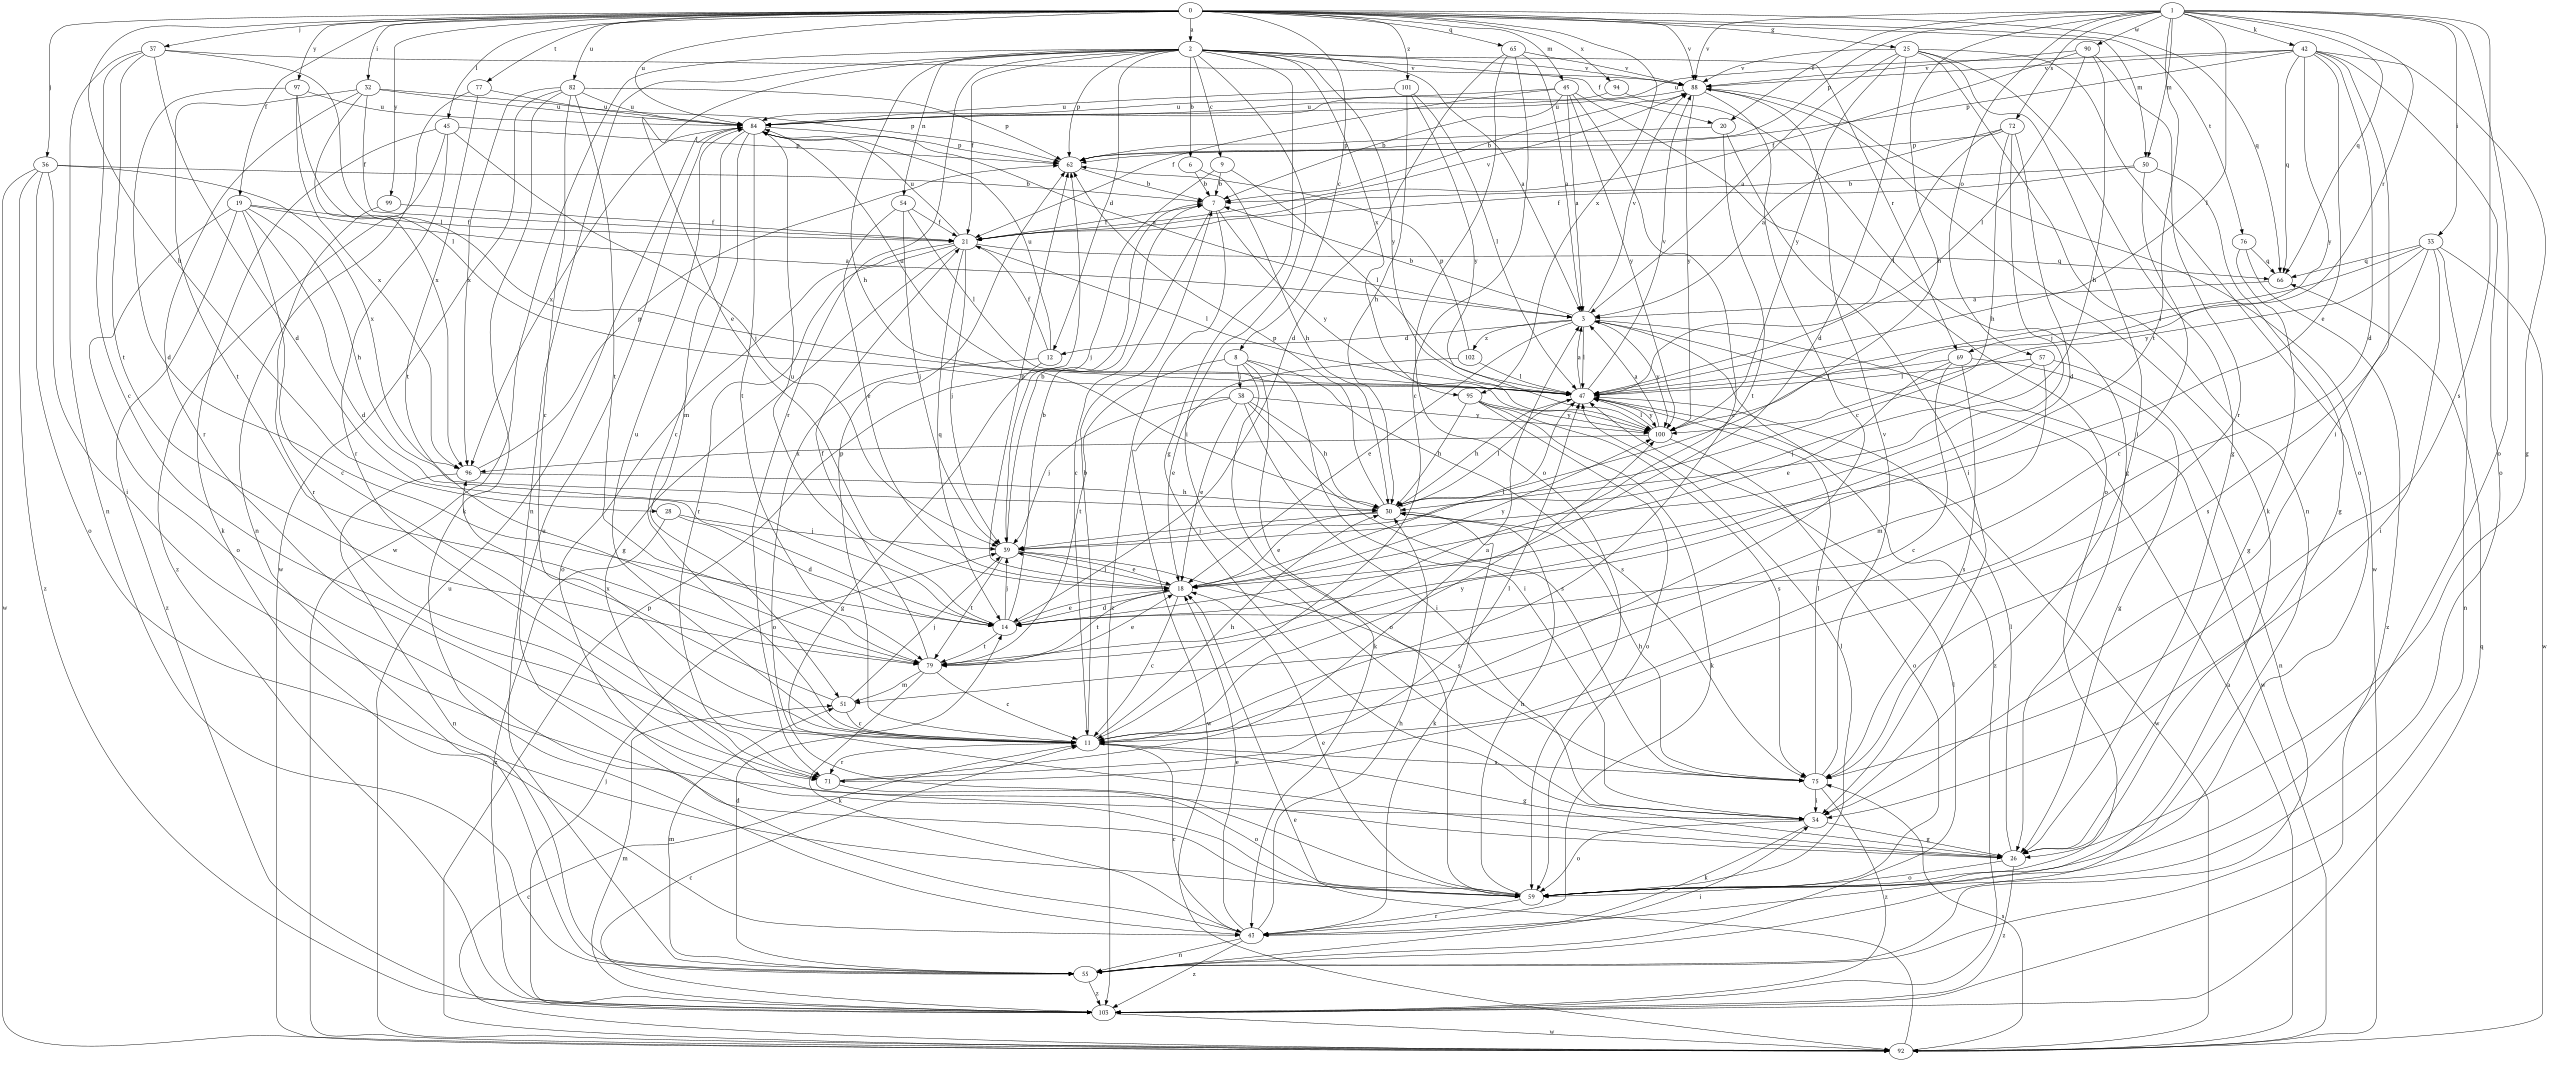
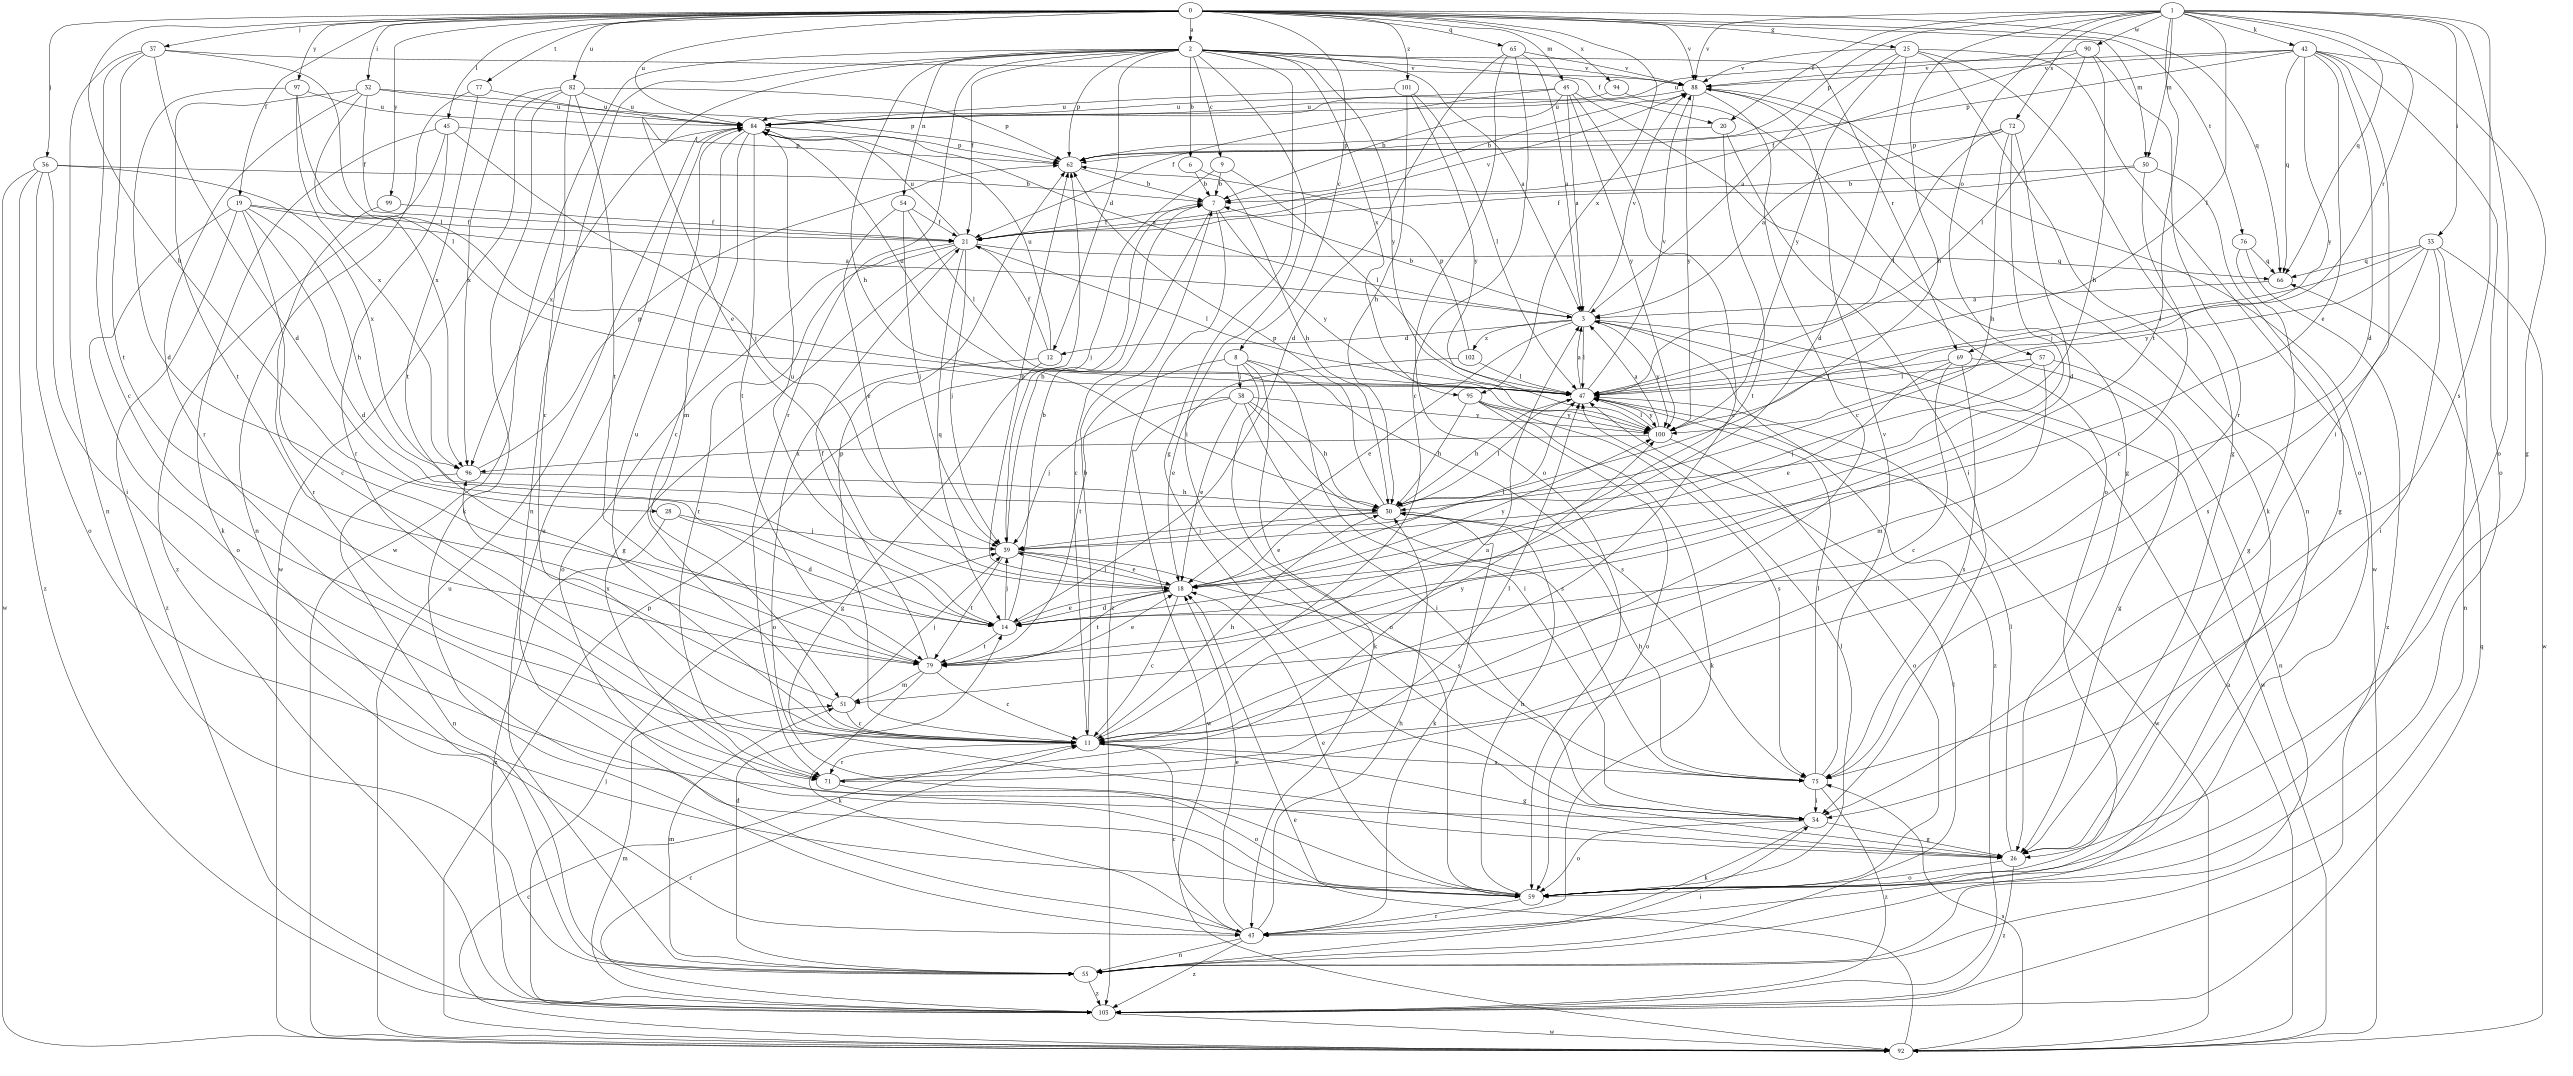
(2138, 419) -> none
